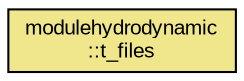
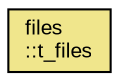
(122, 41) -> (59, 41)
